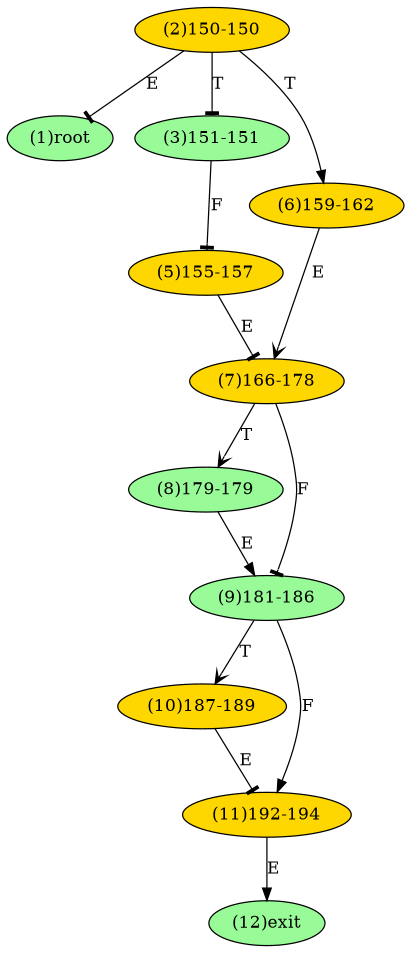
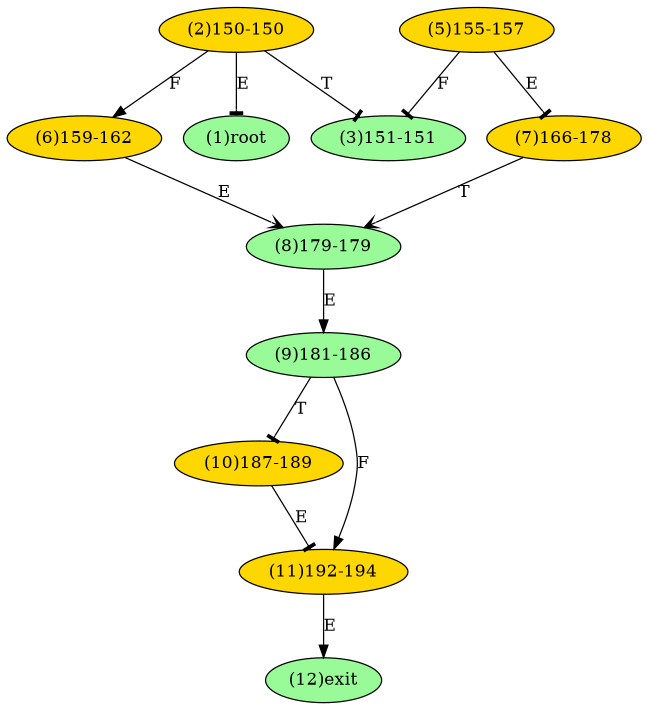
(291, 84) -> (175, 84)
(209, 202) -> (435, 82)
(299, 287) -> (198, 190)
(297, 486) -> none
(238, 647) -> (293, 406)
